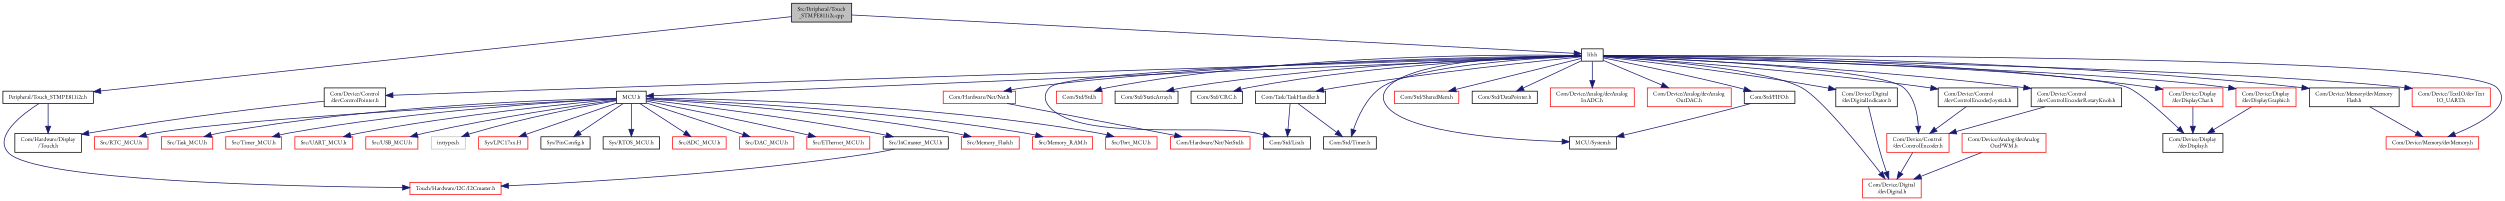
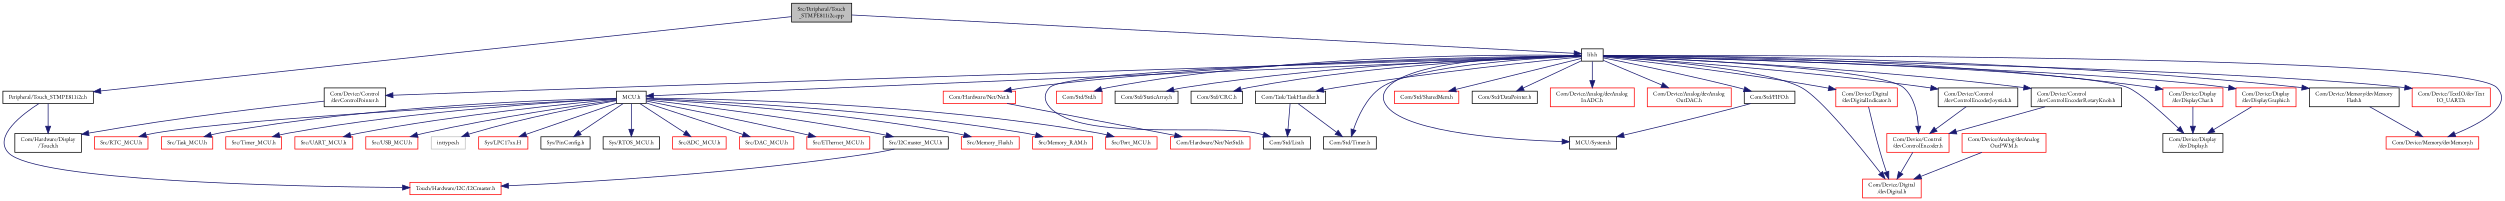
(1867, 97) -> (1867, 97)
(916, 143) -> (916, 143)
